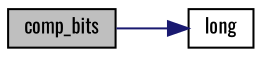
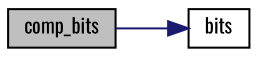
(221, 28) -> (219, 28)
